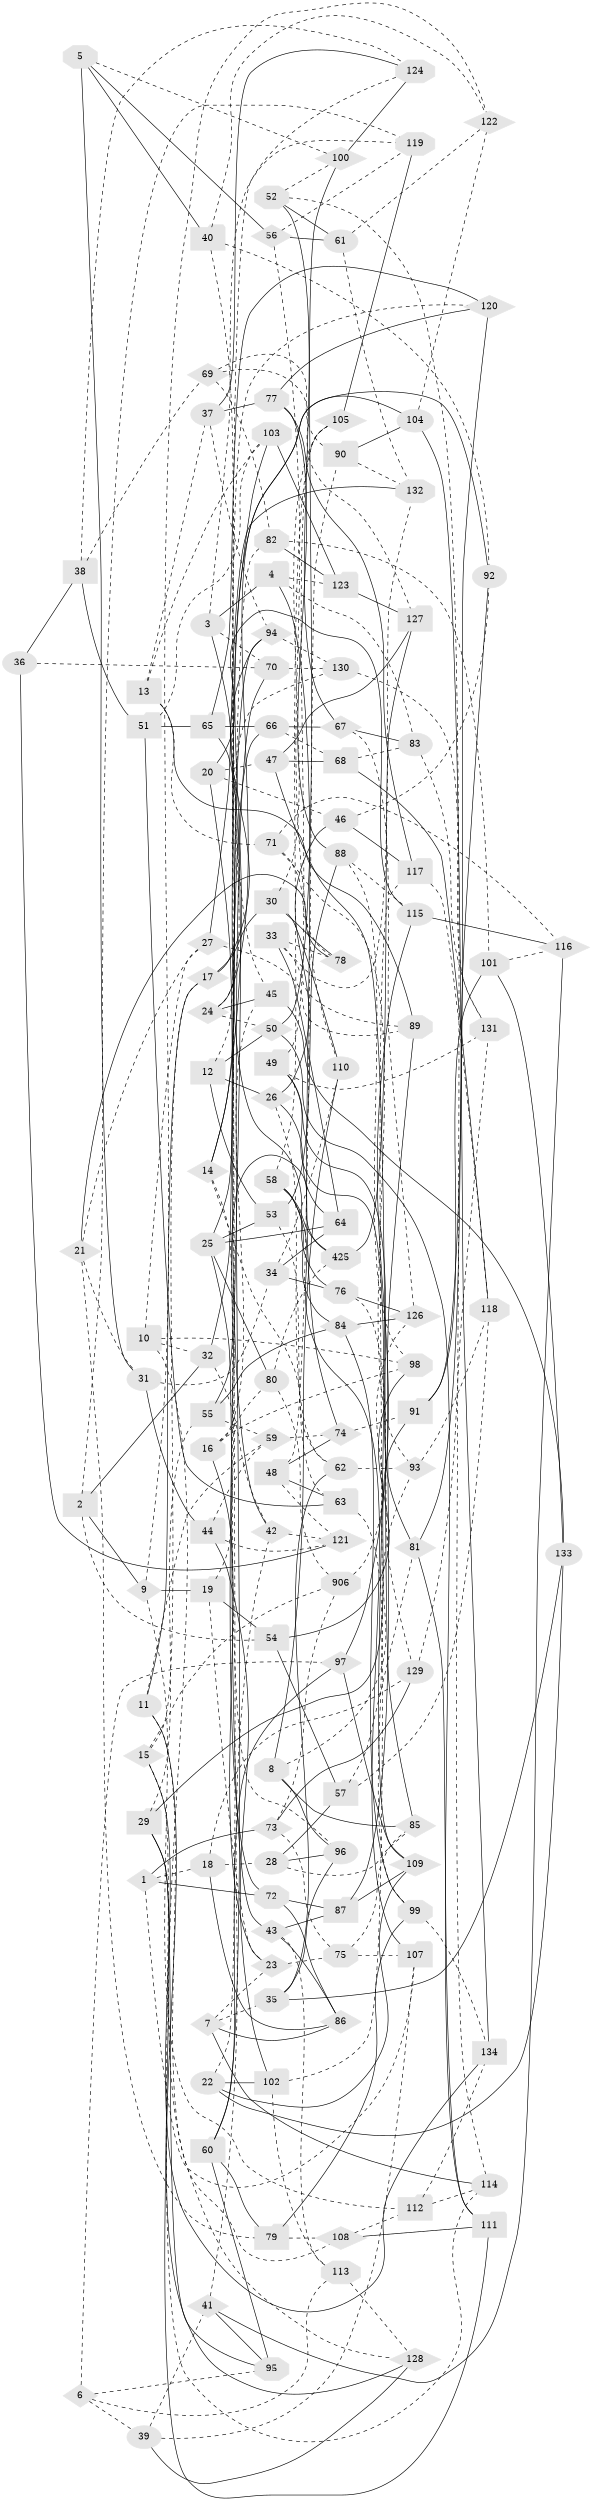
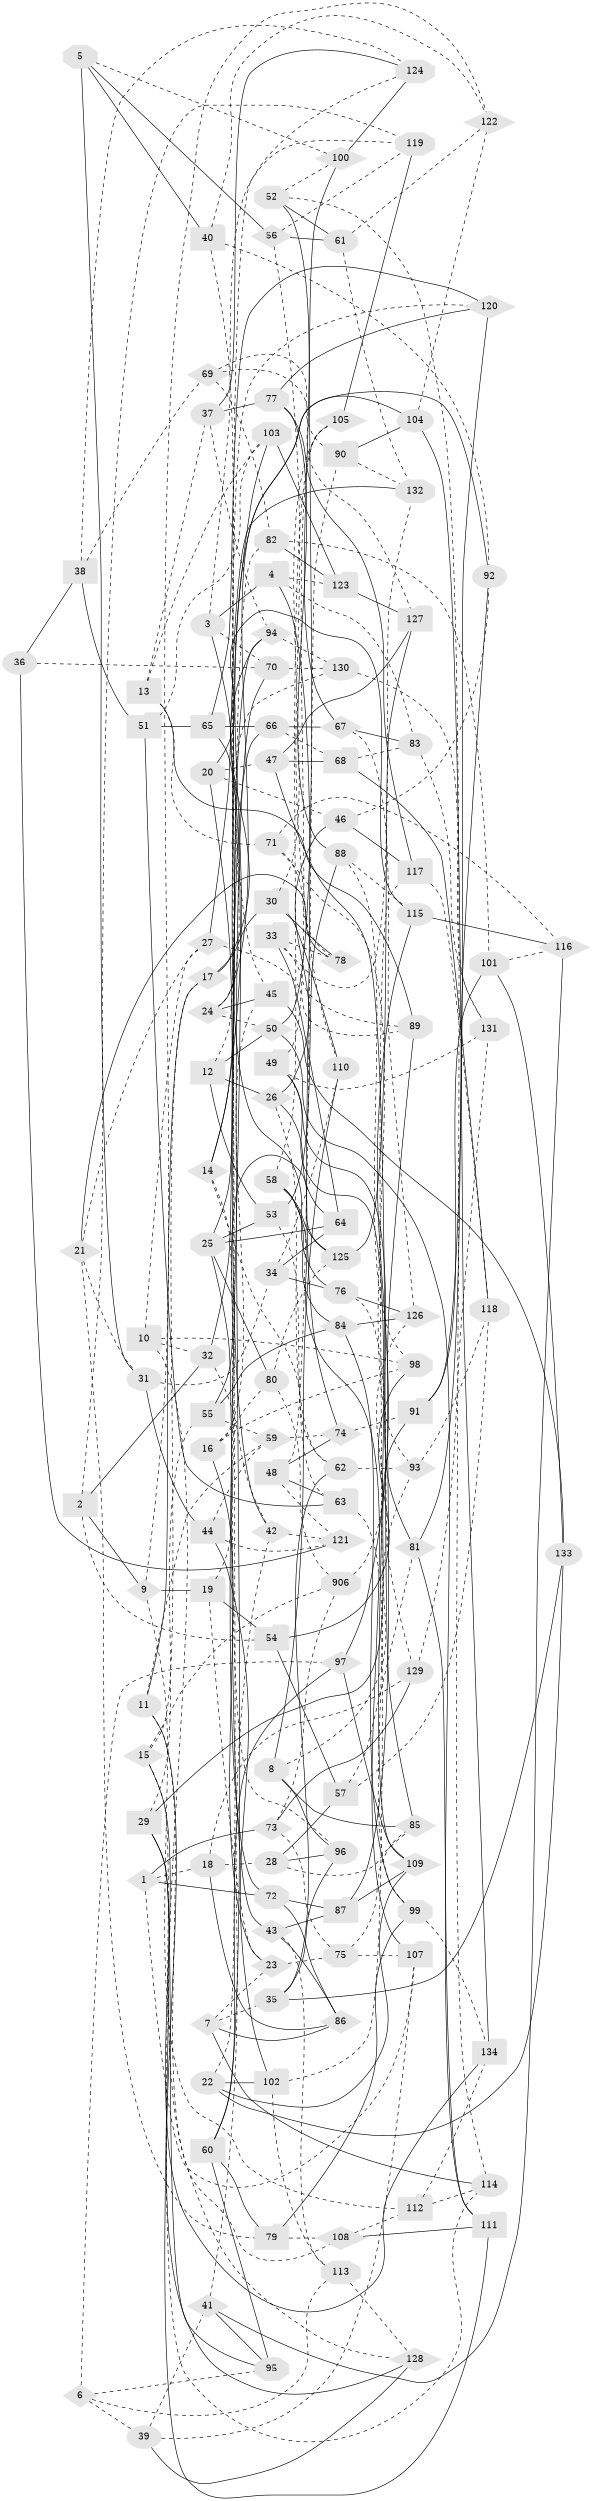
(341, 1258) -> (341, 1258)
